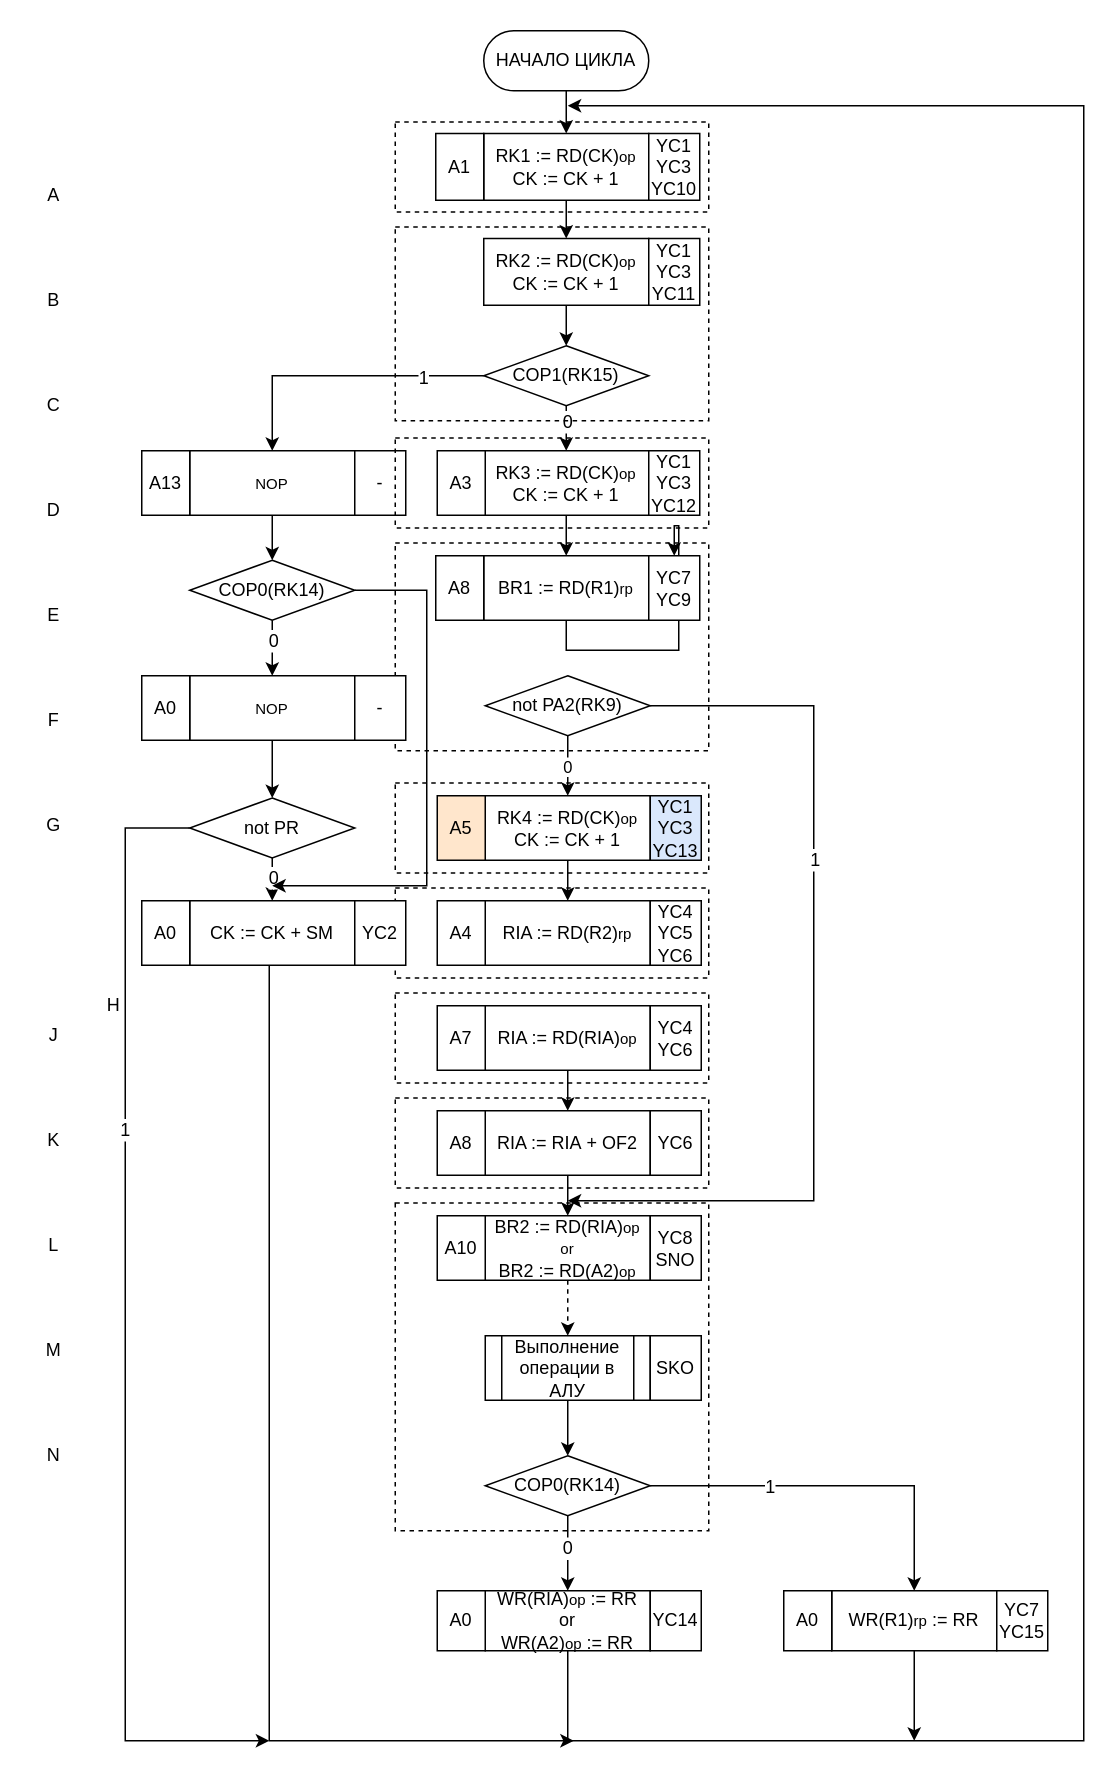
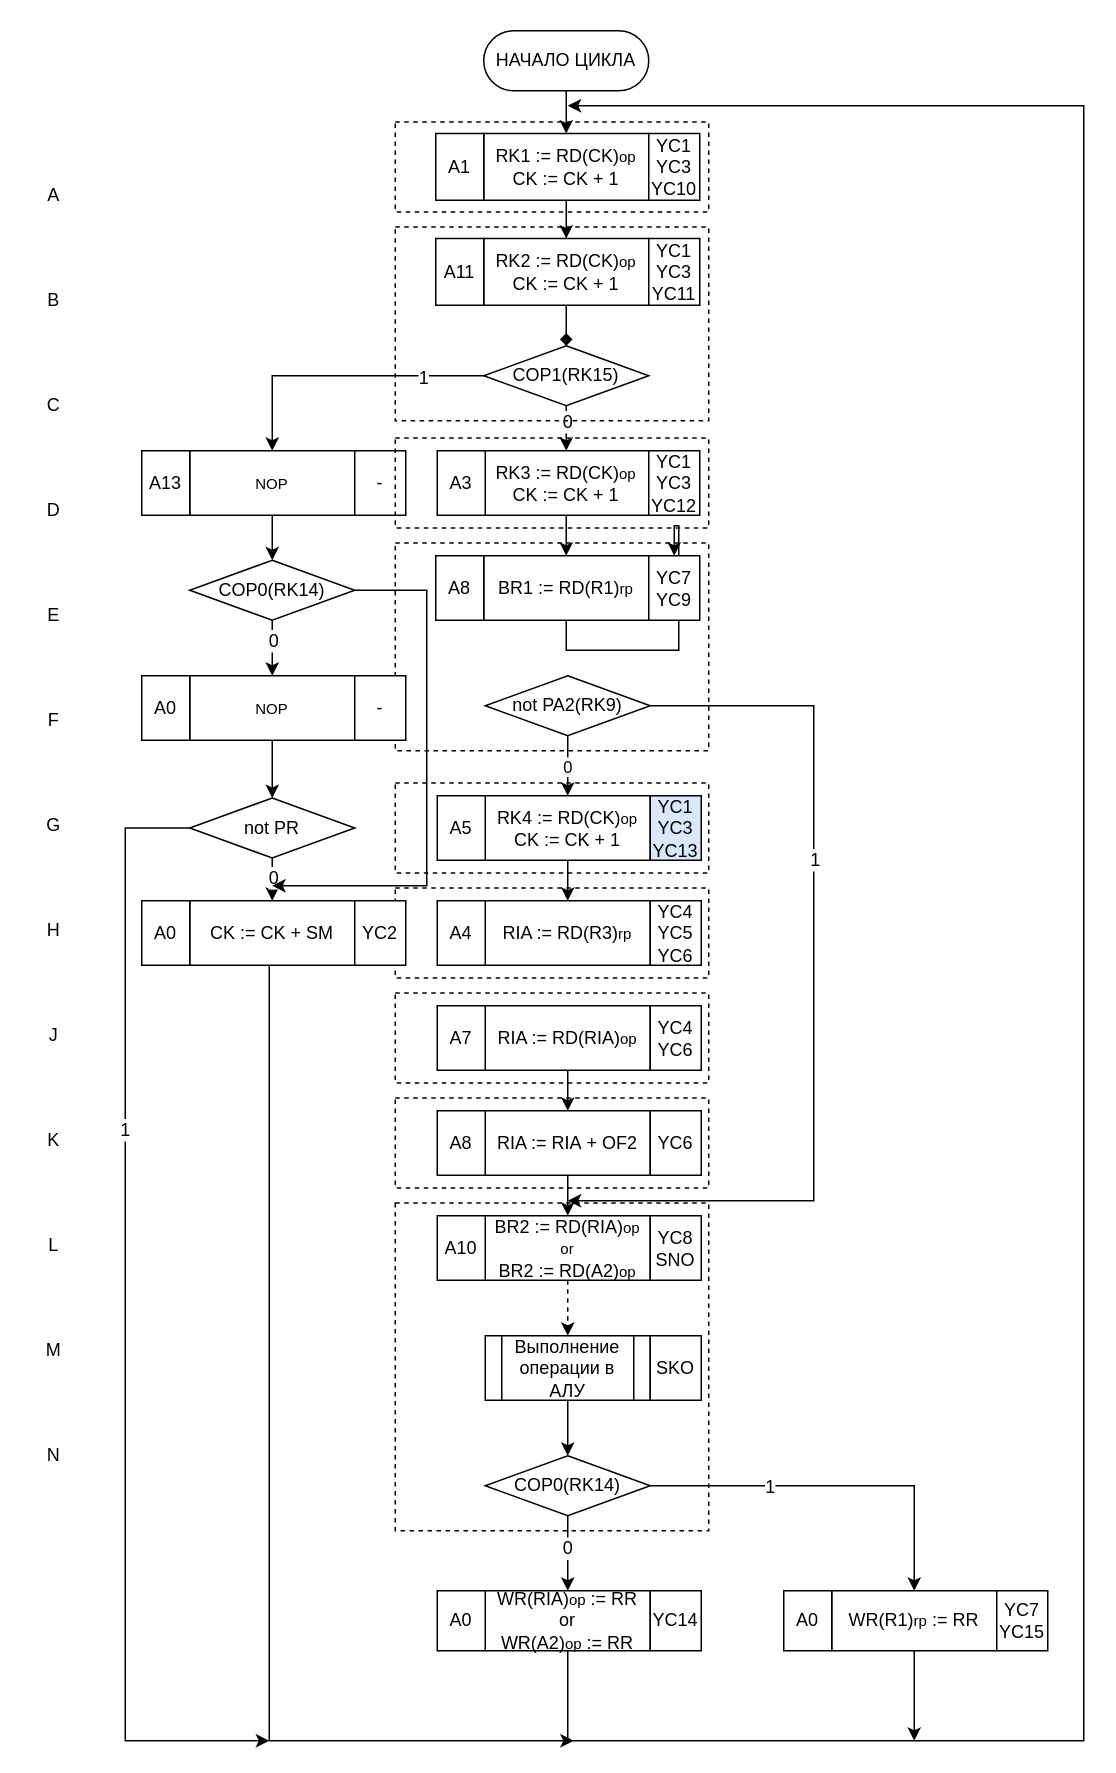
none -> (460, 272)
(566, 334) -> (566, 333)
(461, 828) -> (461, 828)
(568, 934) -> (568, 934)
(113, 1006) -> (53, 931)
